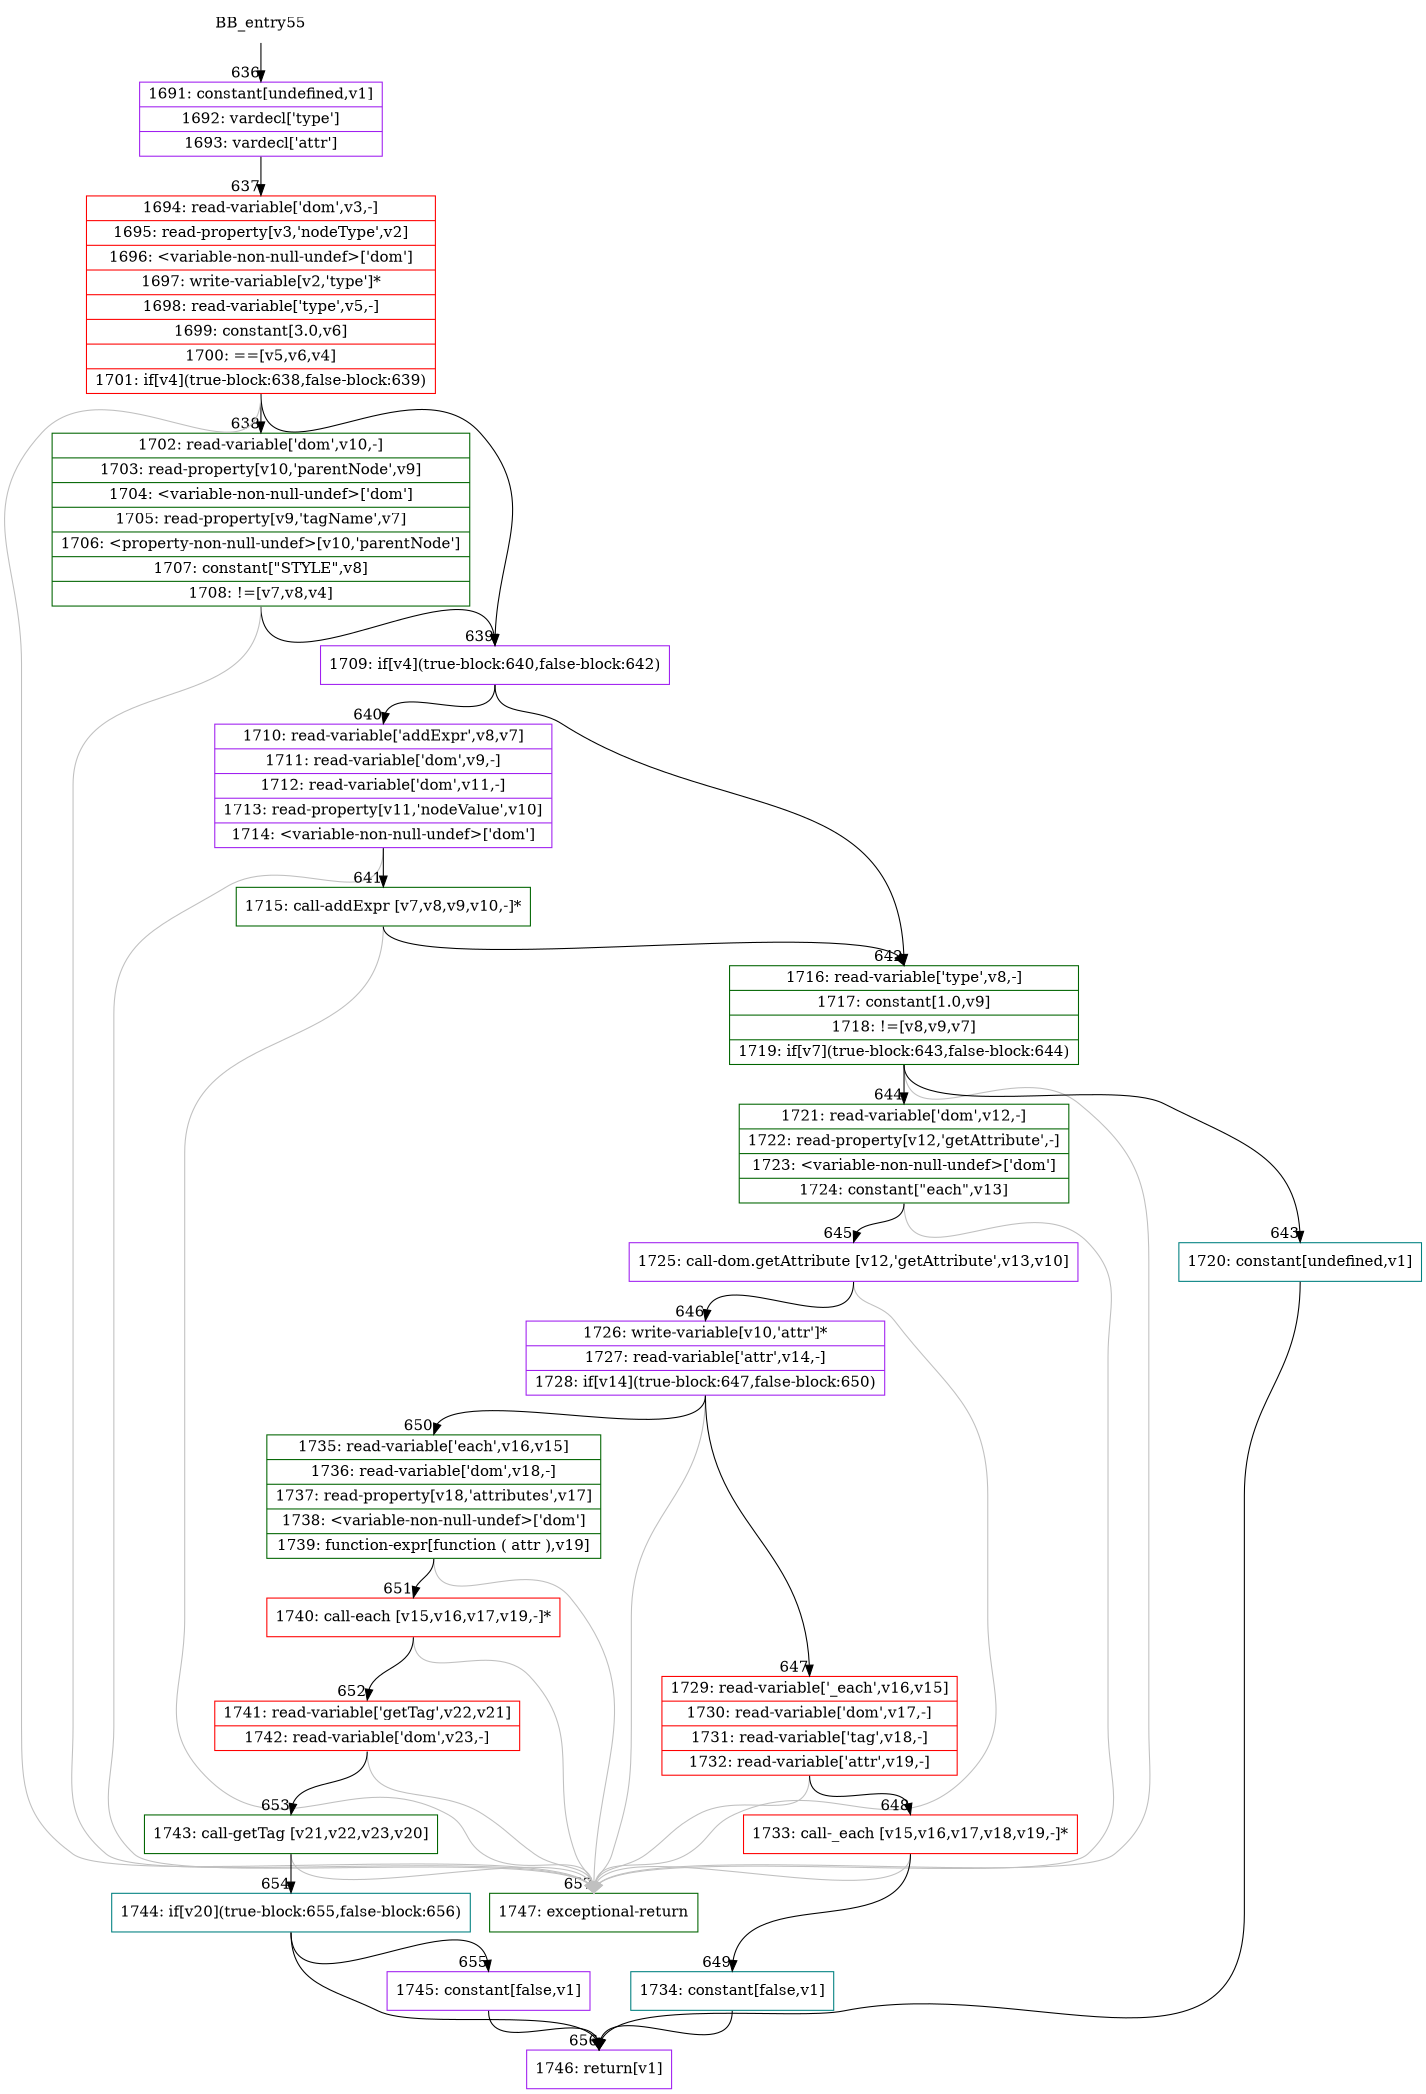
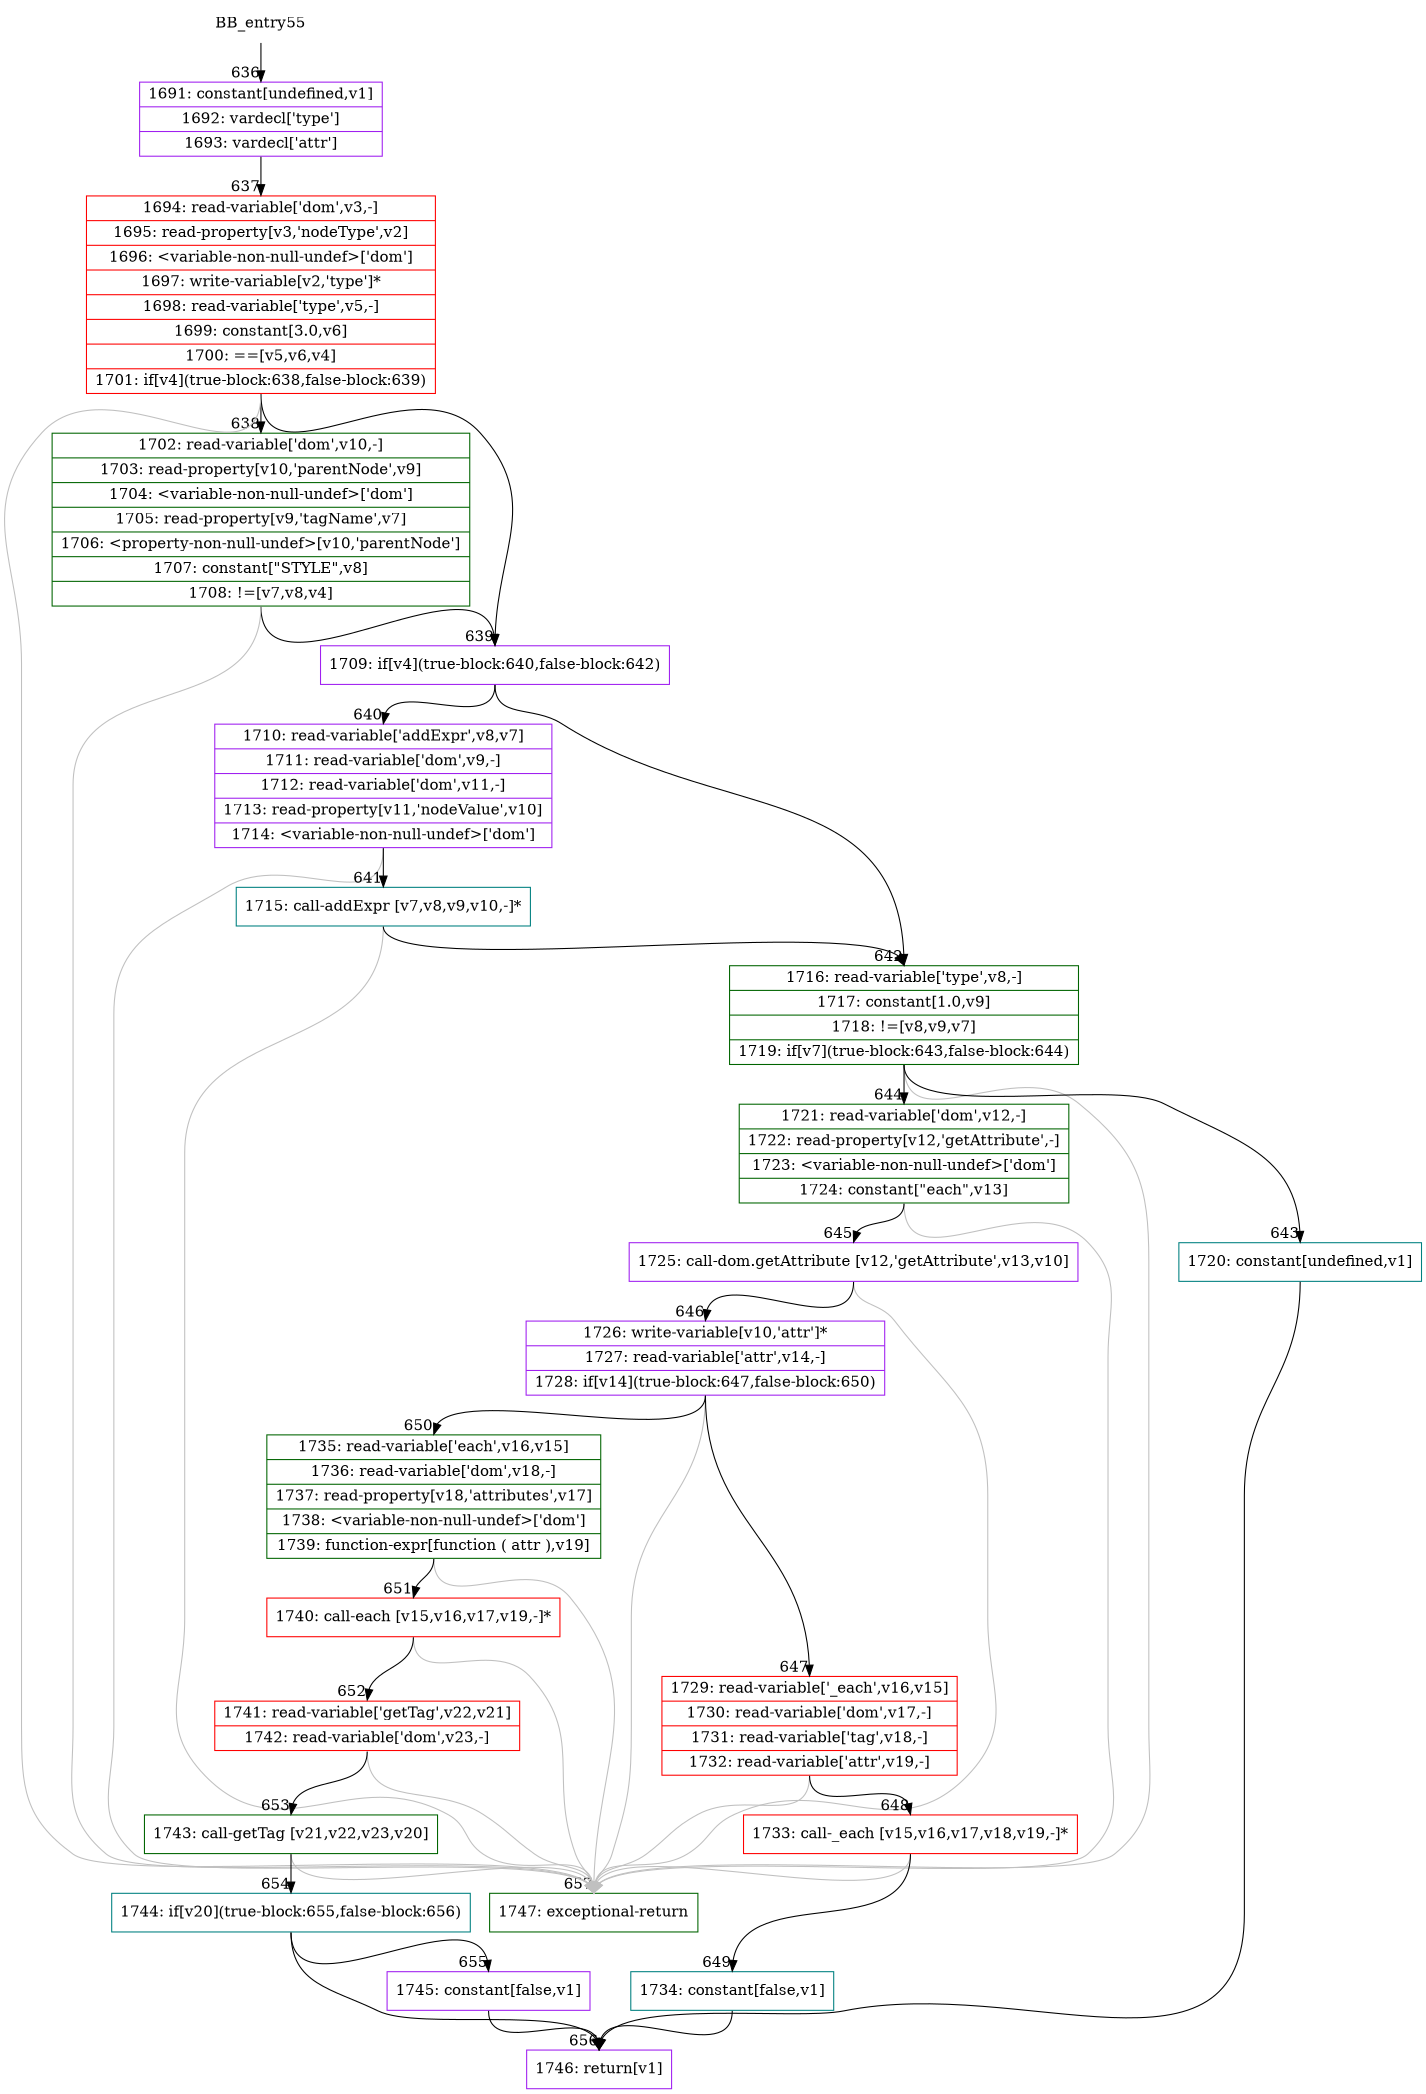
(383, 907) -> (383, 907)
